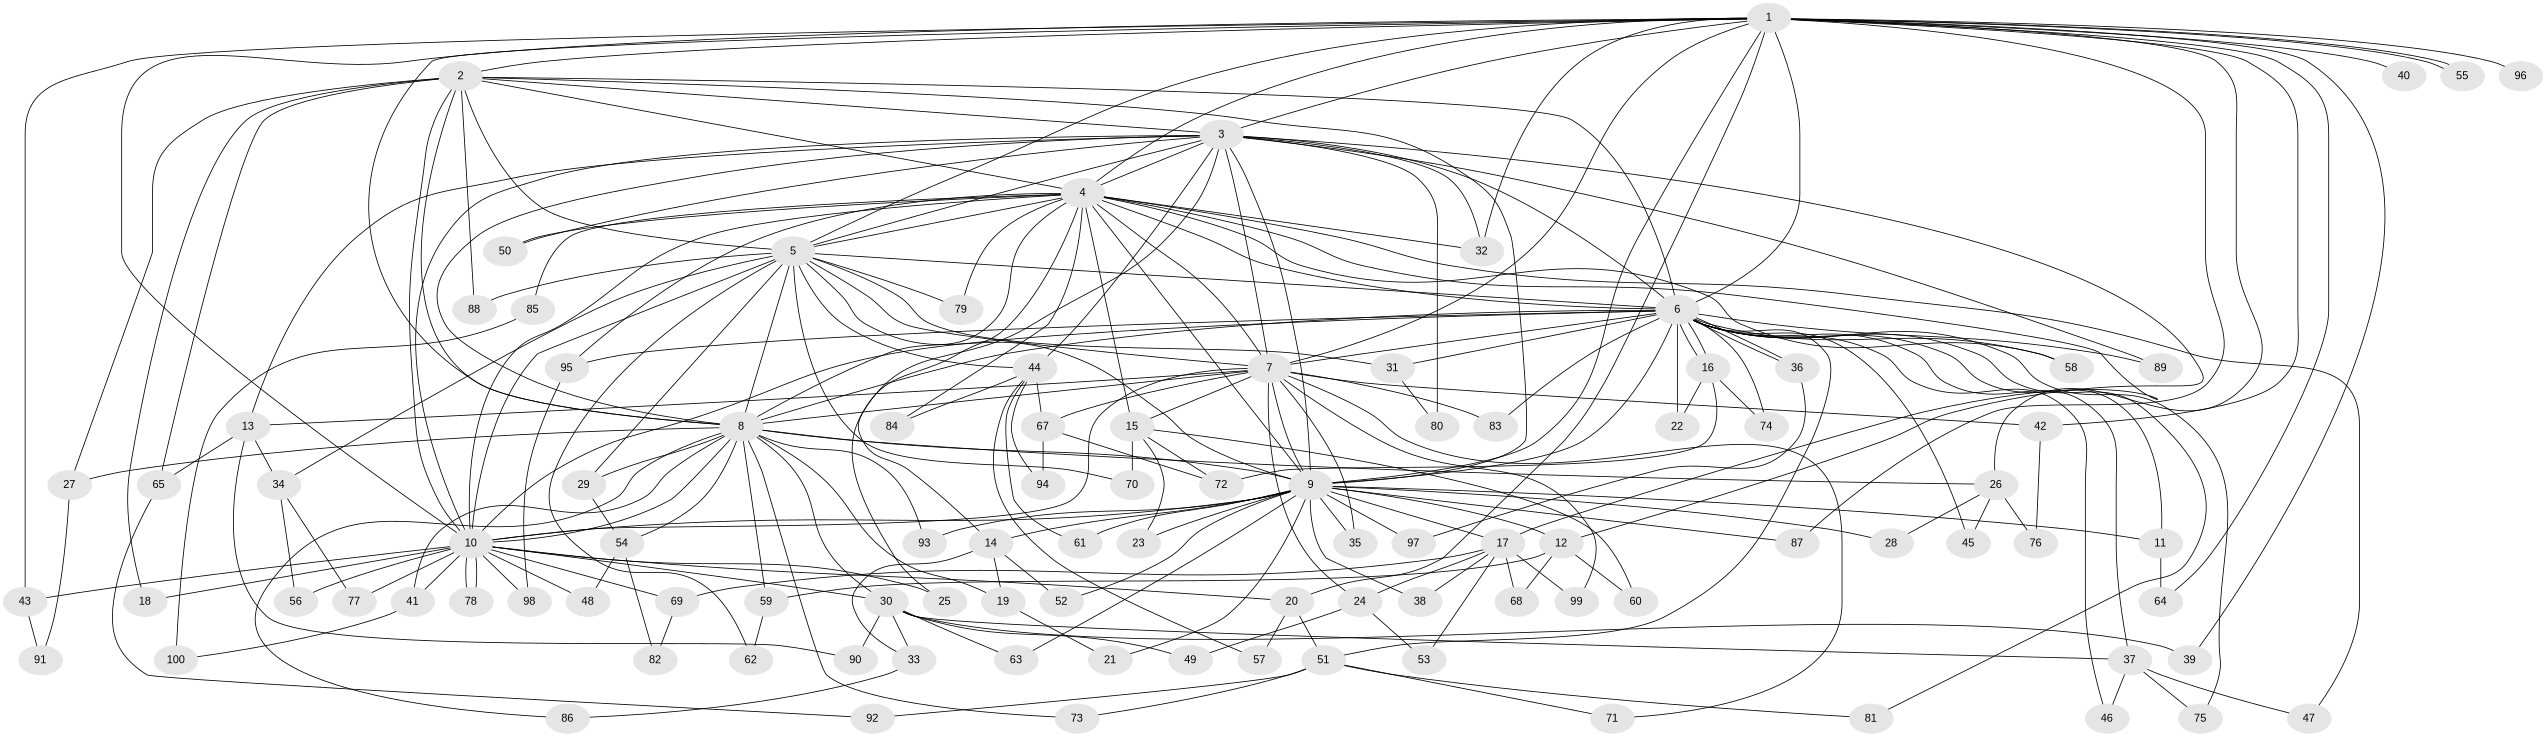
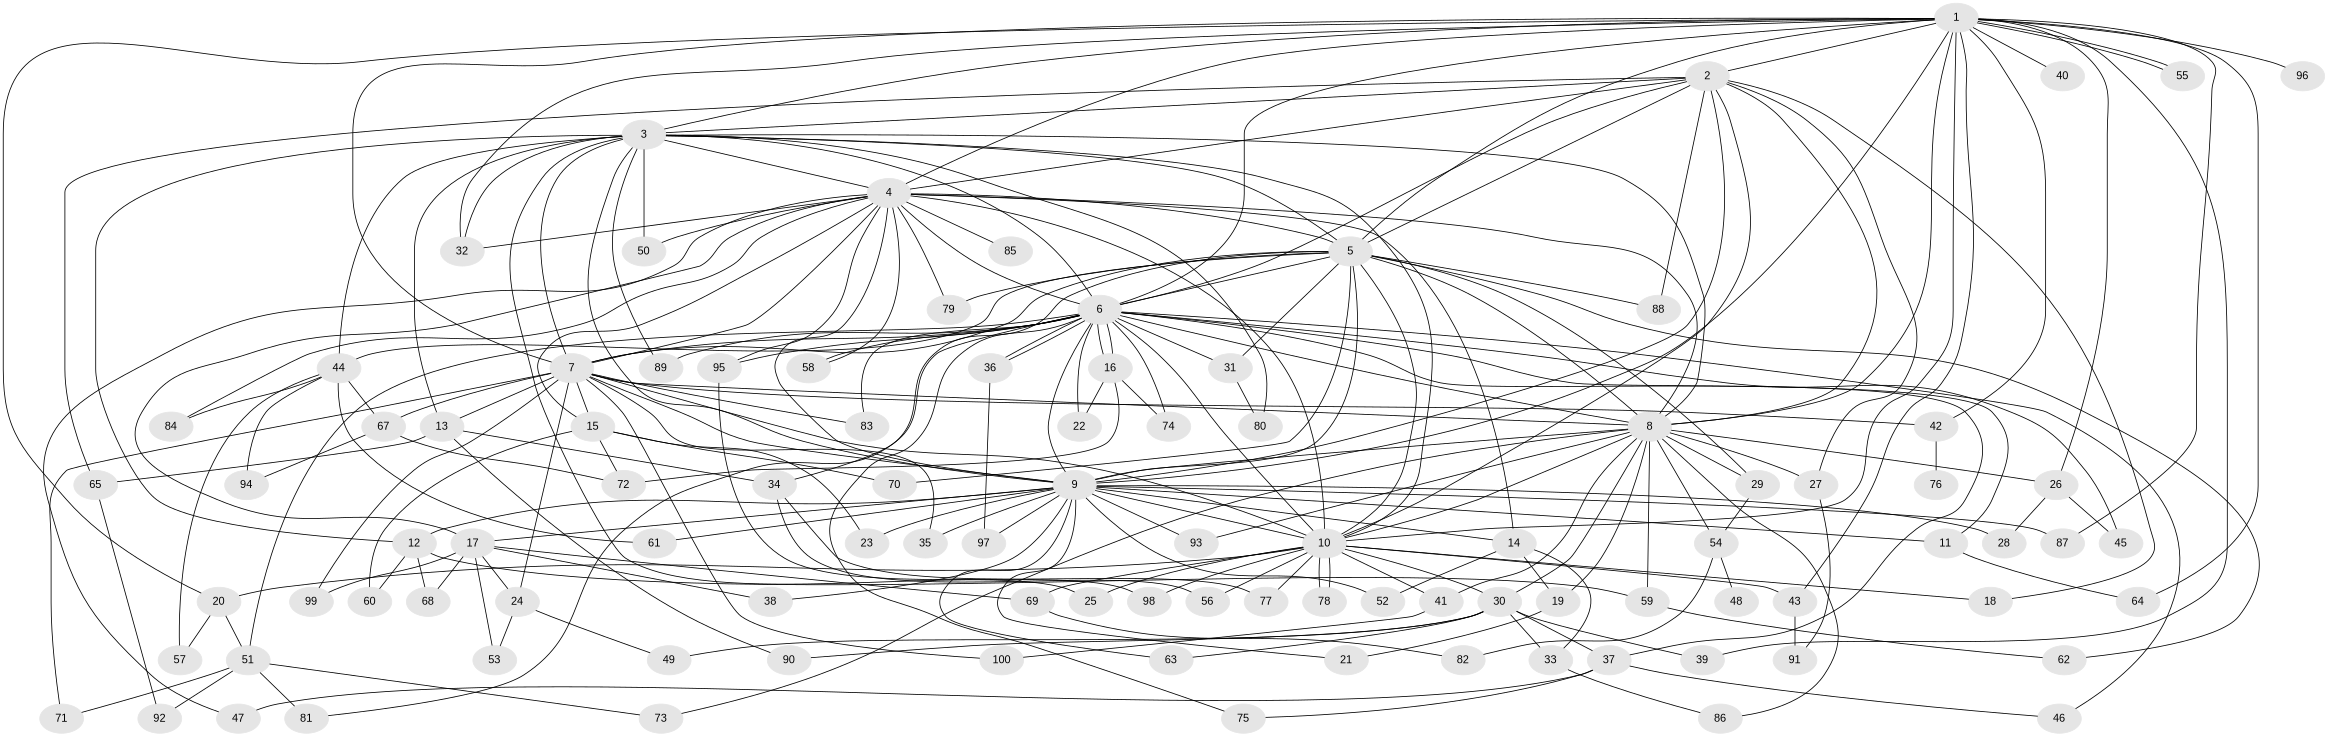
(260, 377) -> (728, 600)
(2016, 514) -> none
(532, 574) -> none
